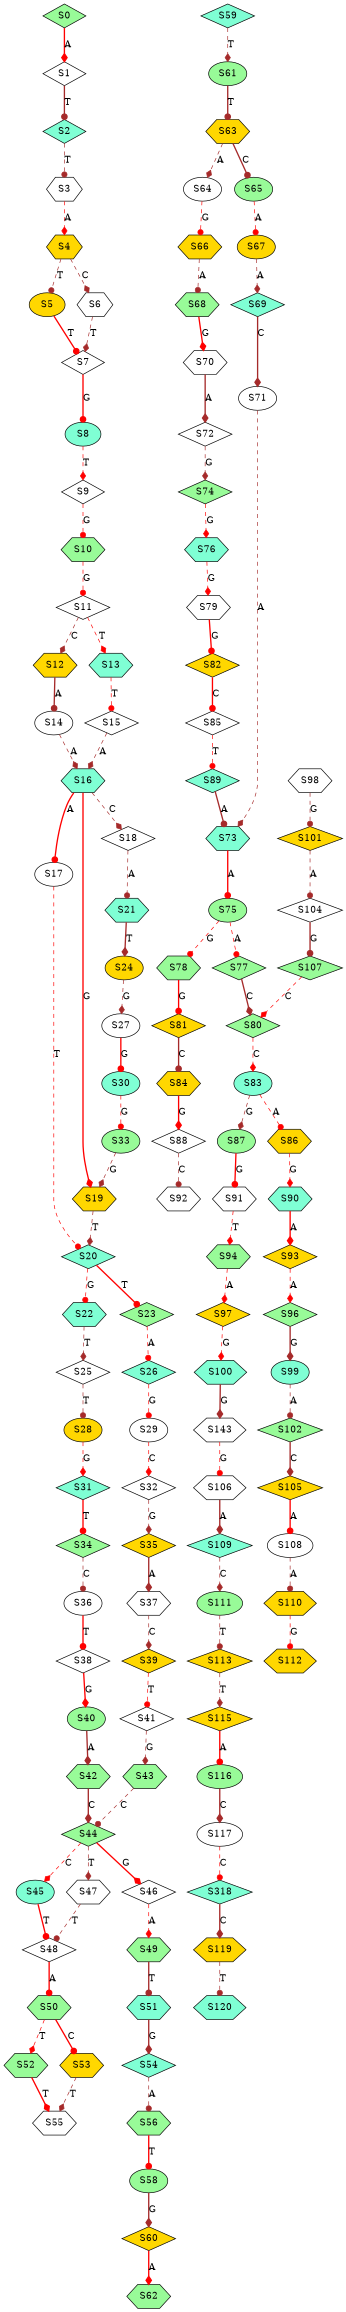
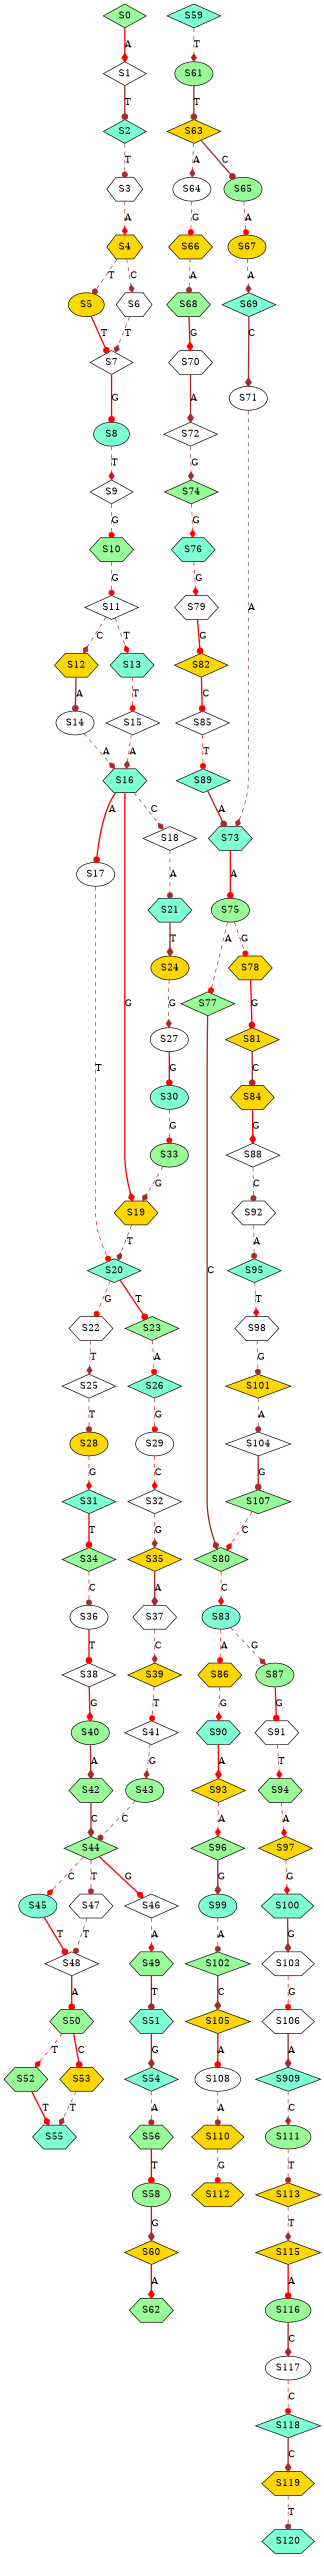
(228, 131) -> (194, 131)
(179, 968) -> (250, 968)
none -> (254, 1271)
(84, 1314) -> (91, 1328)
(220, 1430) -> (288, 1964)
(220, 1546) -> (288, 2079)
(145, 1777) -> (145, 1791)
(88, 1859) -> (91, 1874)
(220, 1892) -> (288, 2426)
(54, 2123) -> (54, 2137)
